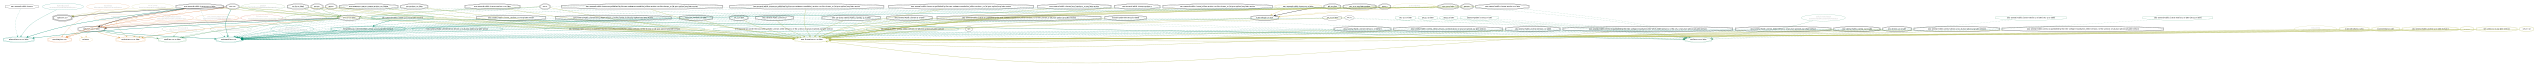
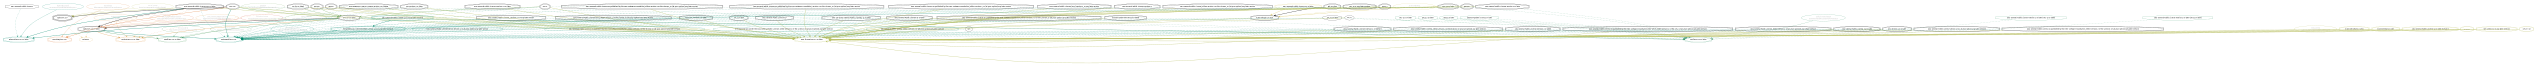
(125, 19) -> (125, 19)
